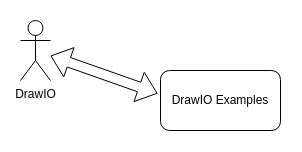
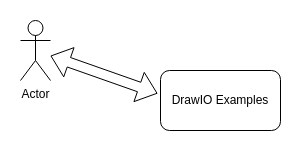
(36, 95) -> (36, 95)
